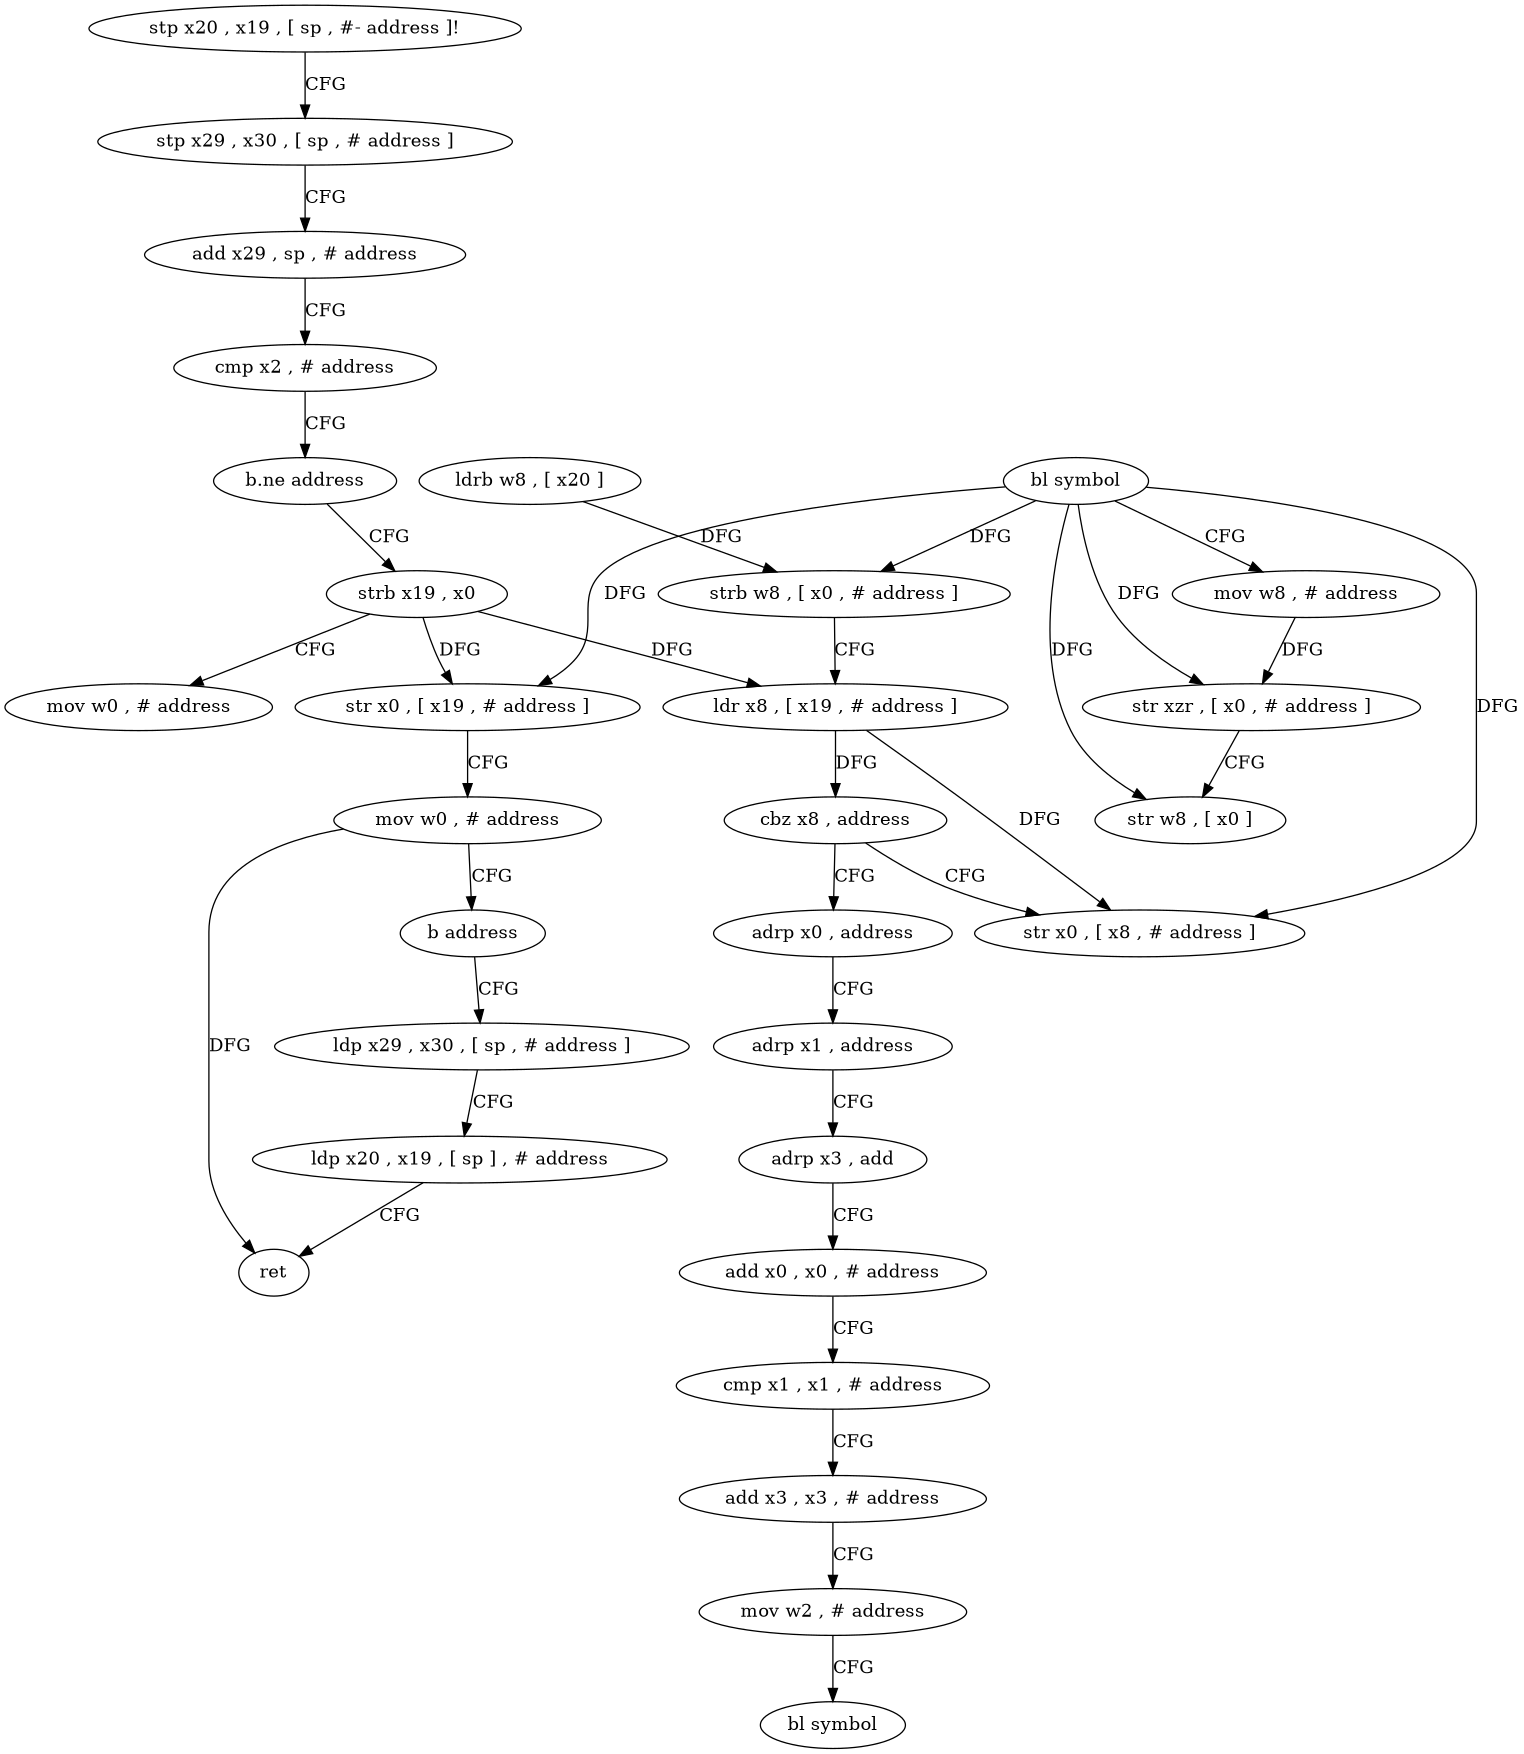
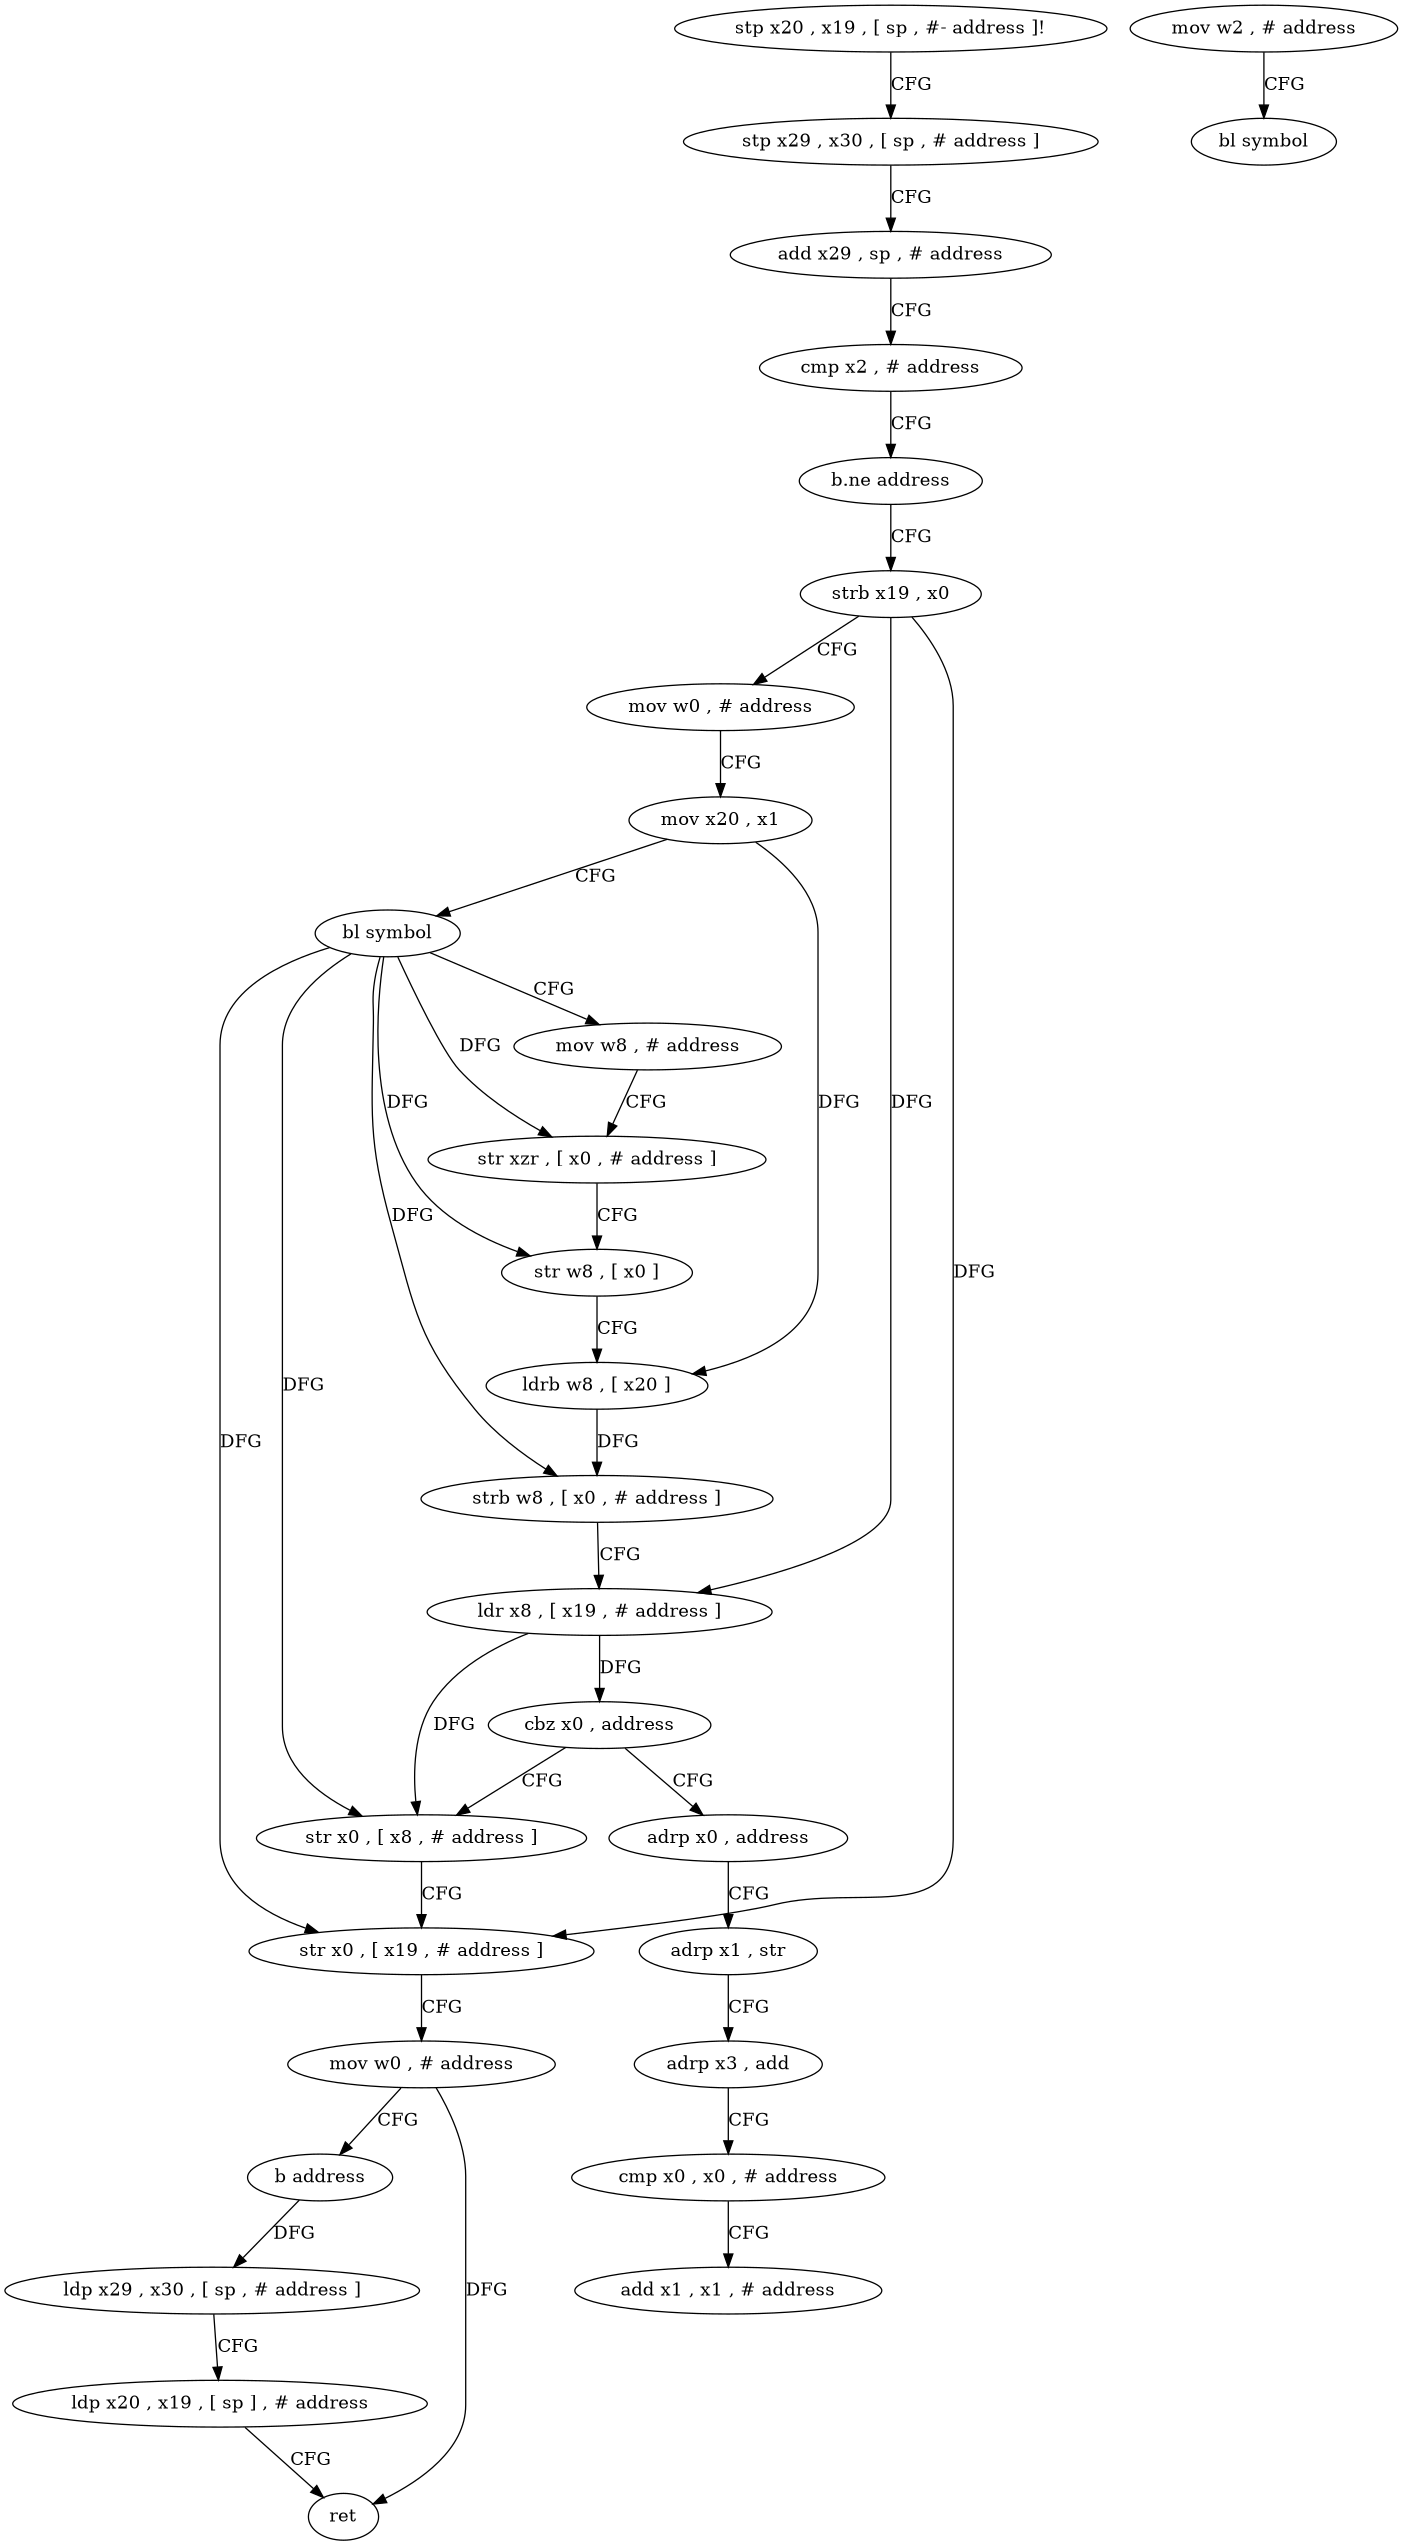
(1303, 651) -> (646, 1103)
none -> (721, 820)
(835, 820) -> (600, 1725)
(499, 990) -> (295, 2234)
(833, 1046) -> (728, 1951)
(833, 1273) -> (728, 2177)
none -> (597, 1323)
(833, 1386) -> (728, 2291)
(833, 1499) -> none
none -> (422, 1888)
